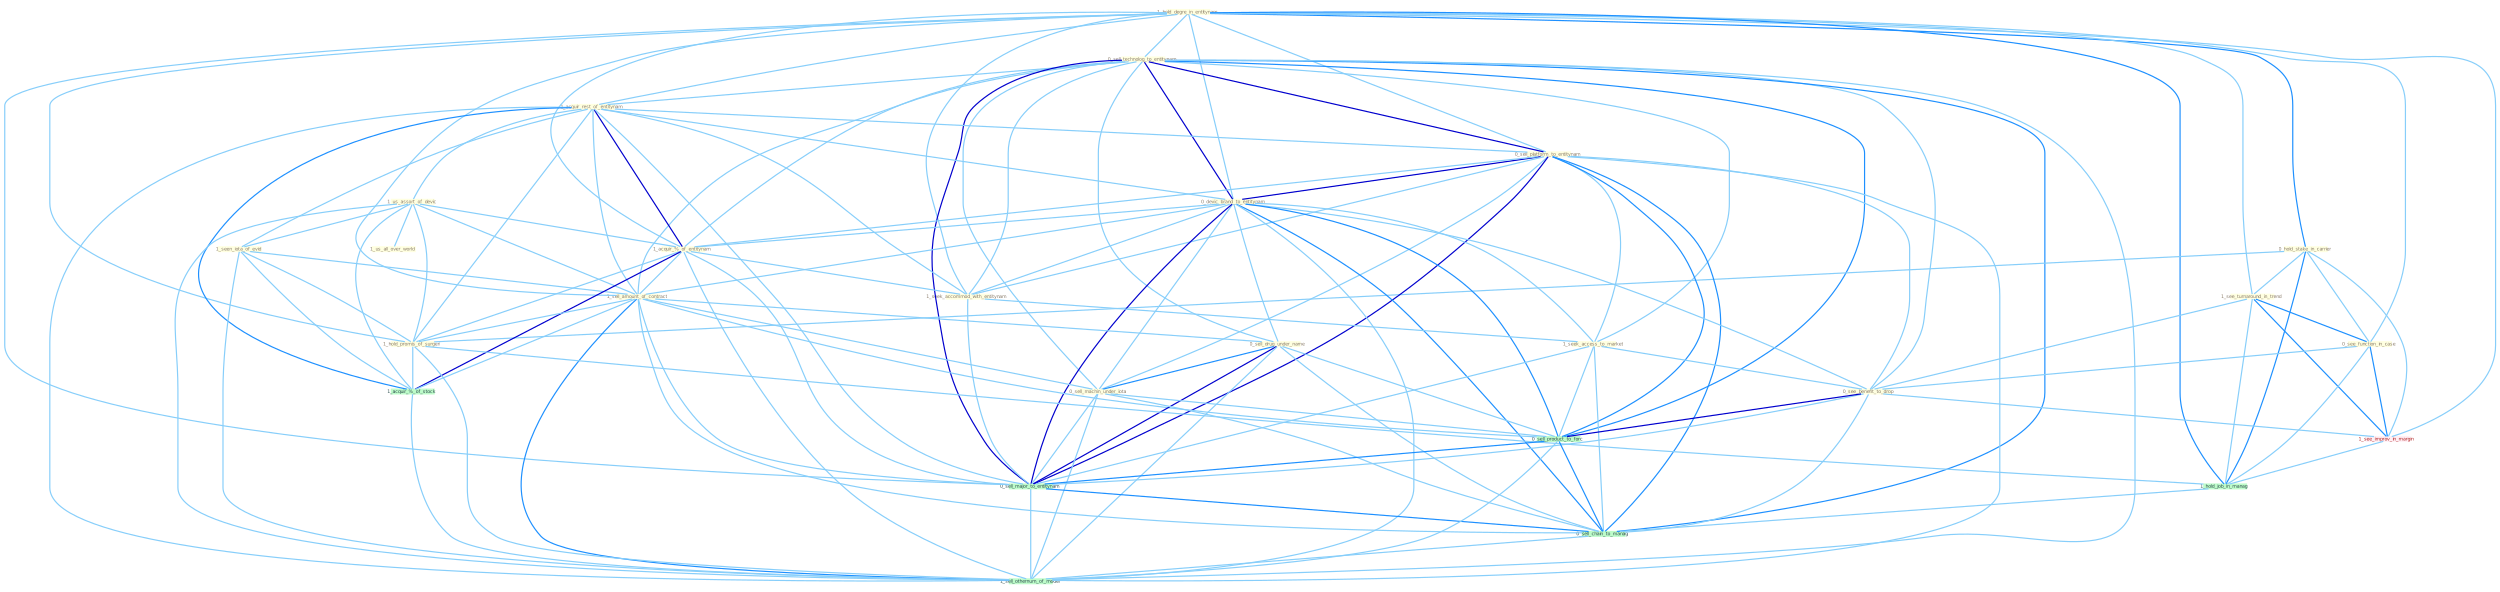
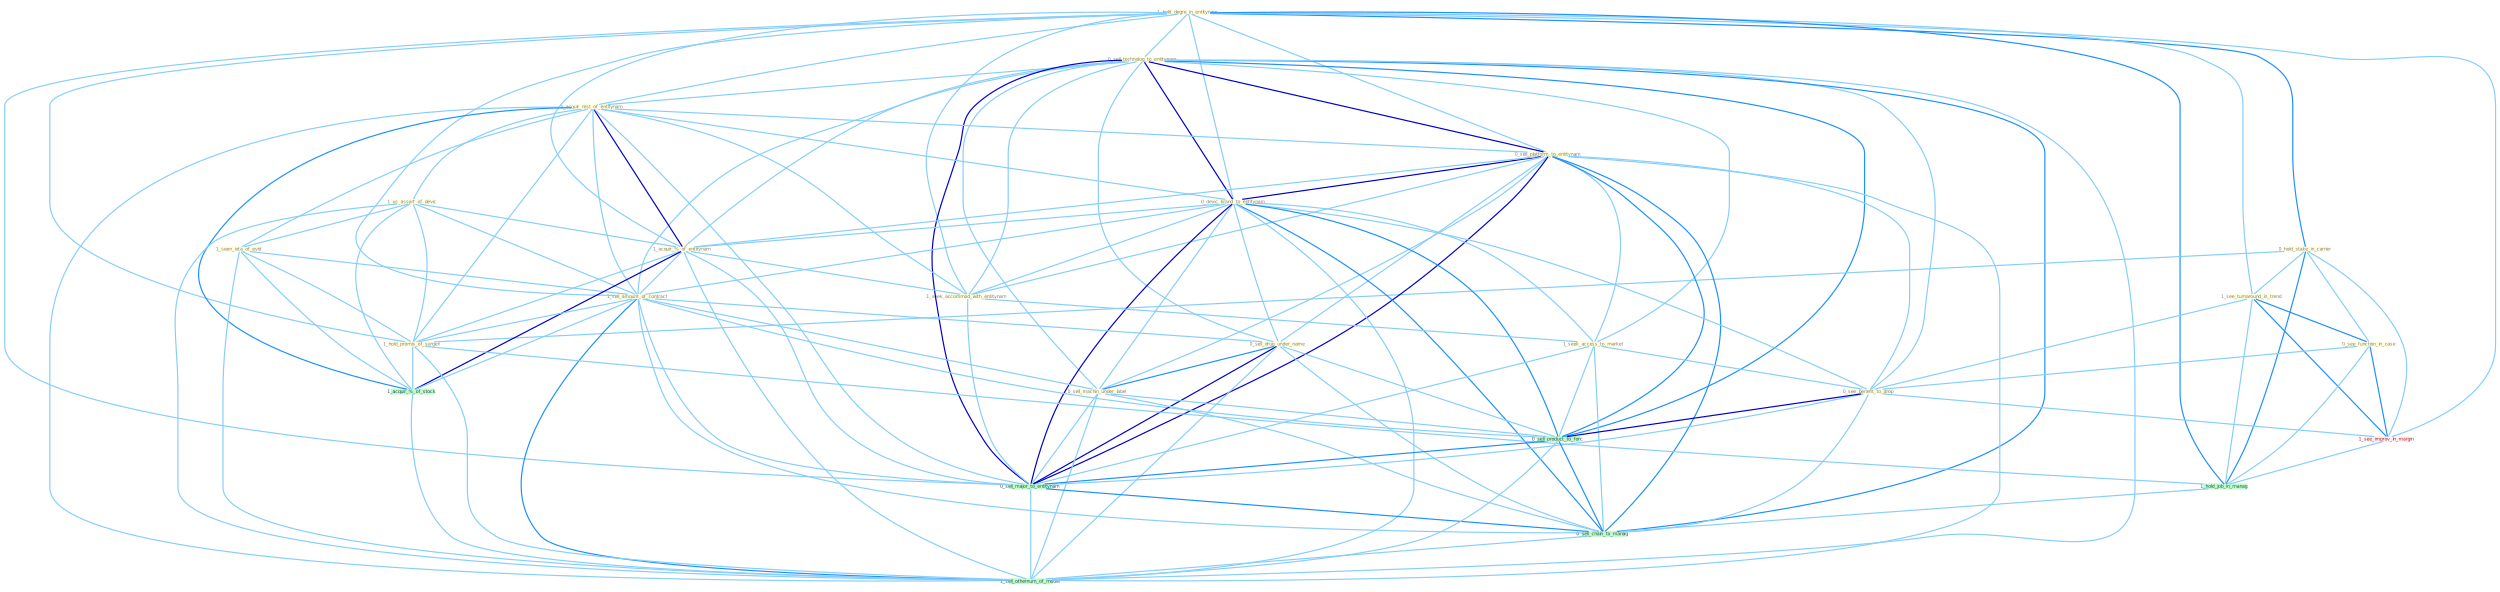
(1943, 26) -> none
(394, 249) -> none
none -> (1361, 286)
(1098, 392) -> (1098, 392)
